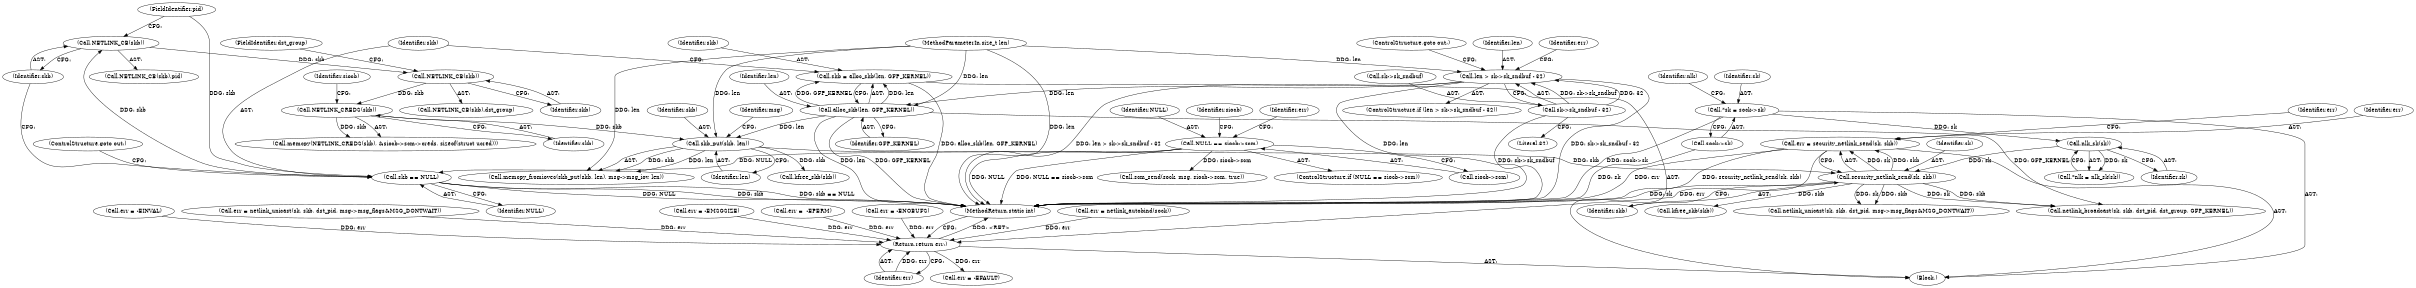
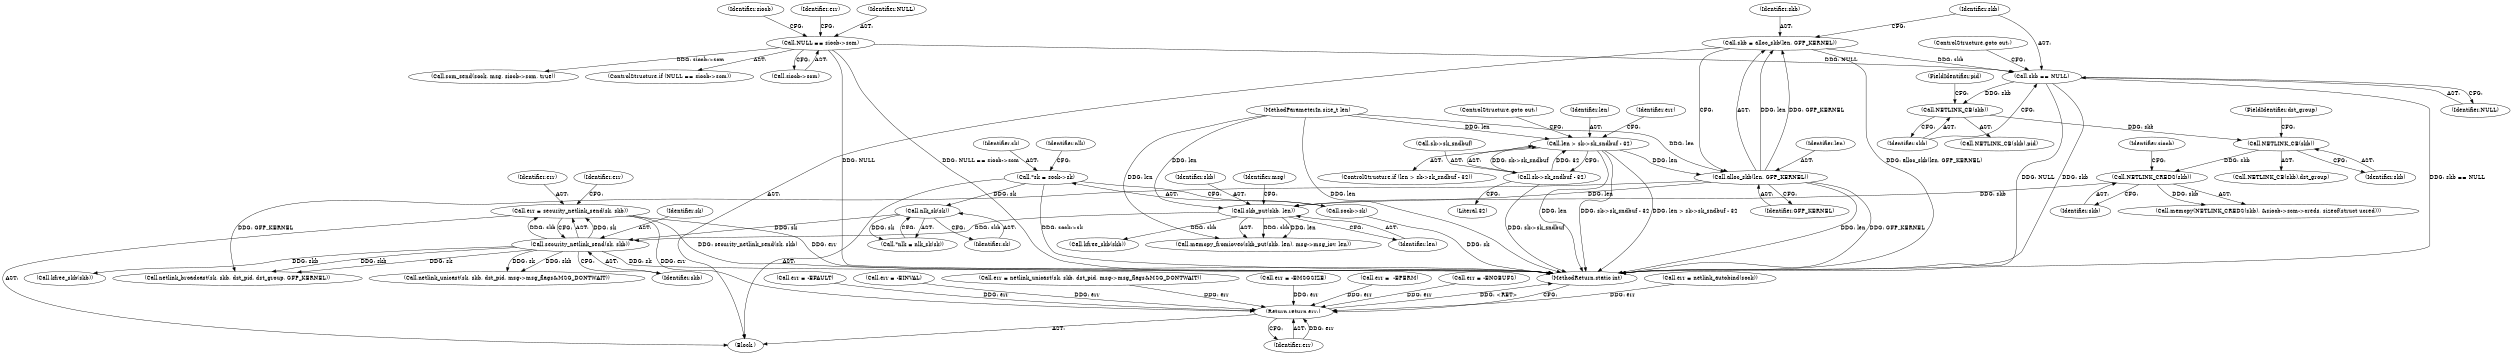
(217, 157) -> (1918, 60)
(948, 259) -> (1042, 302)
